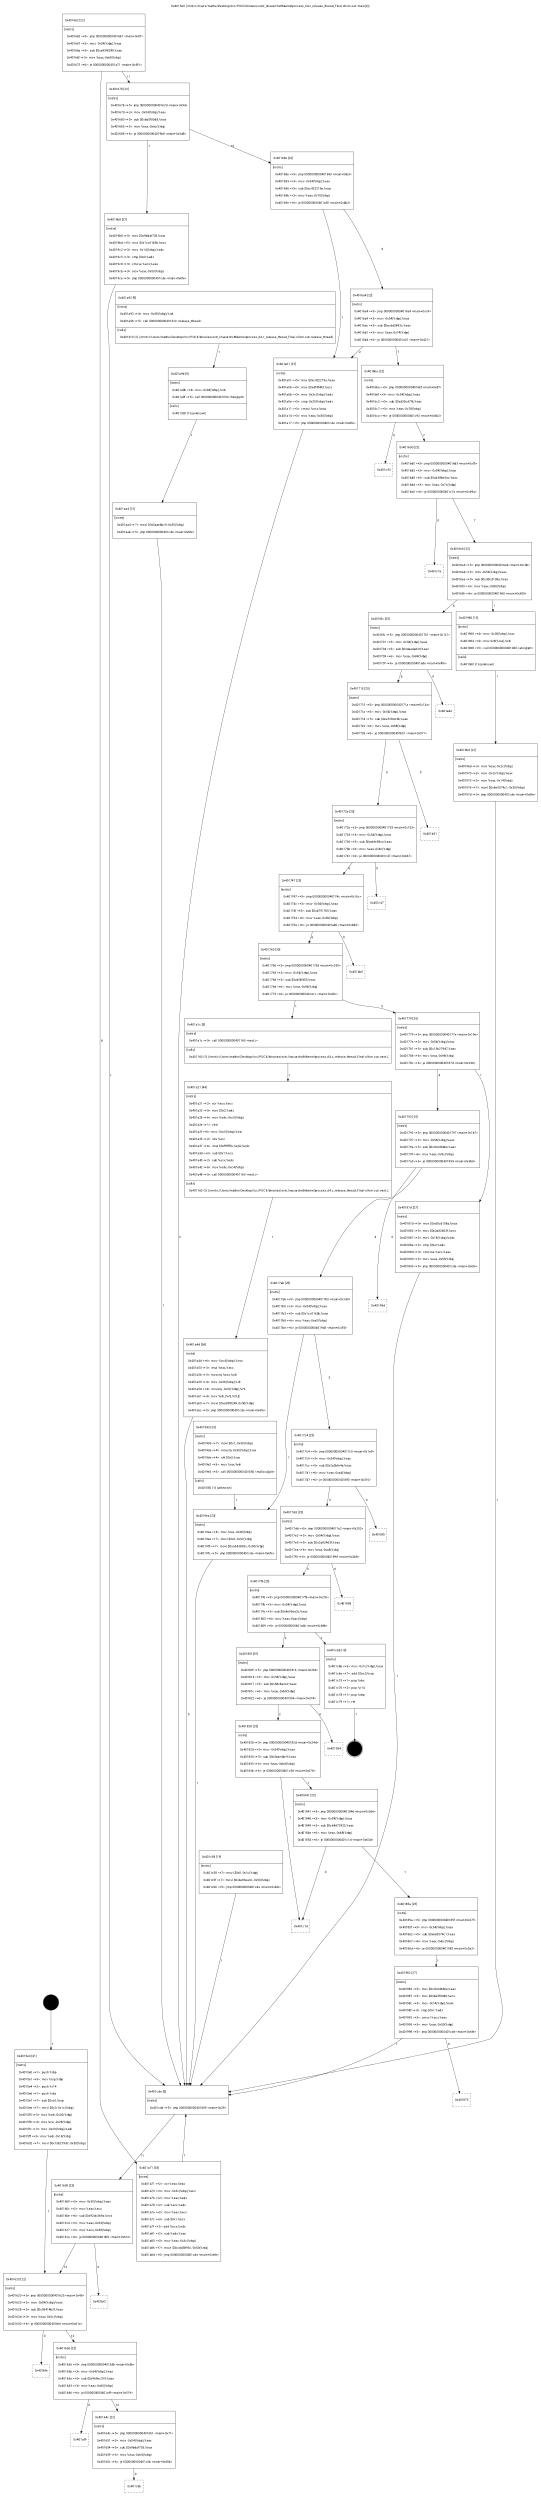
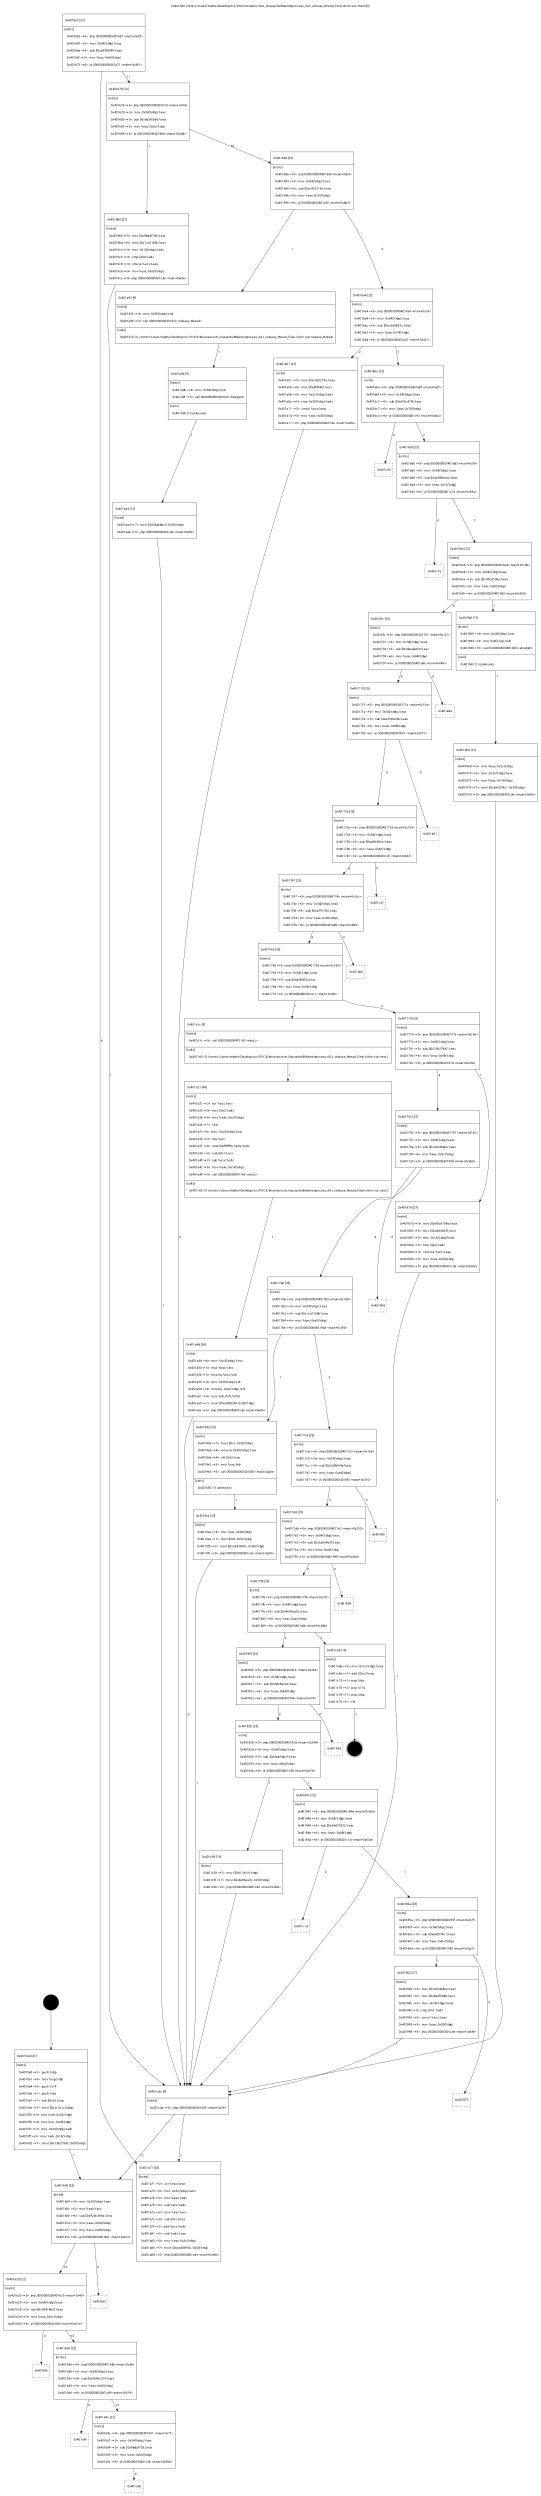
(339, 282) -> (269, 250)
(287, 1423) -> (274, 1376)
(289, 1848) -> (259, 1813)
(452, 2065) -> (486, 2023)
(184, 2139) -> (181, 2137)
(45, 2210) -> (75, 2164)
